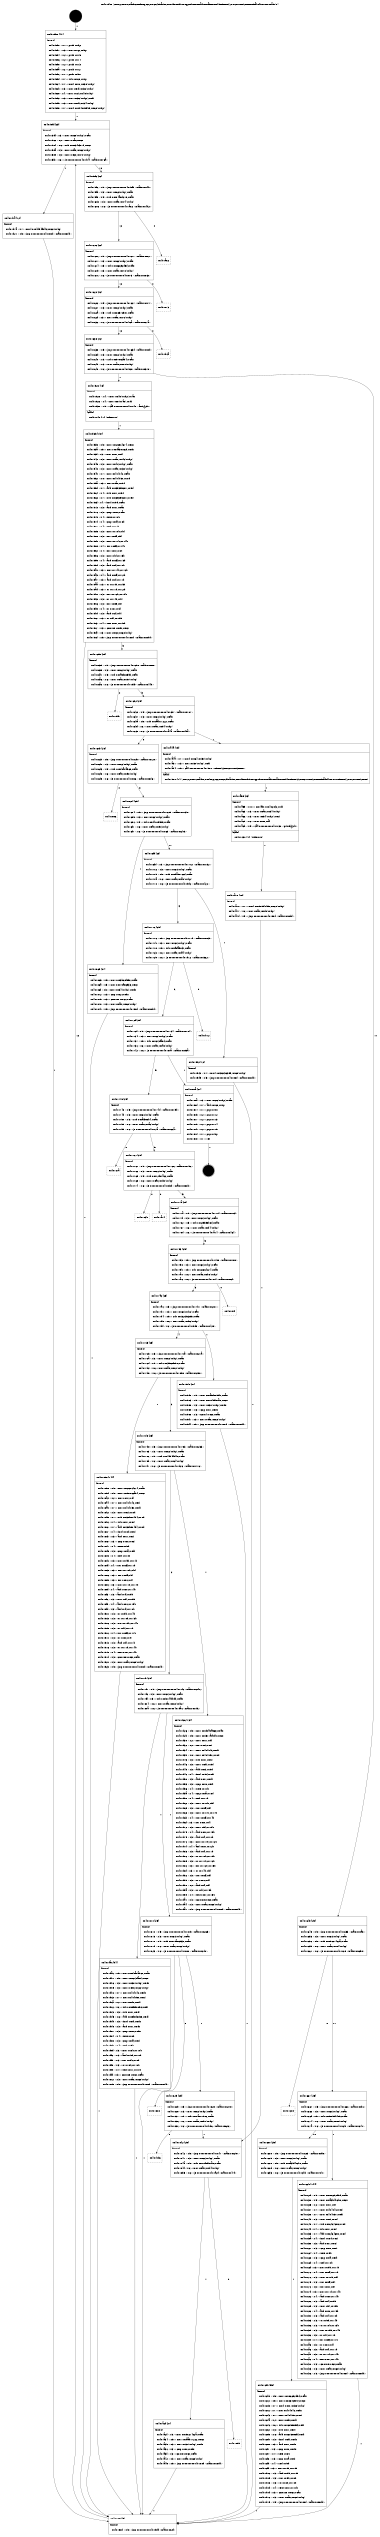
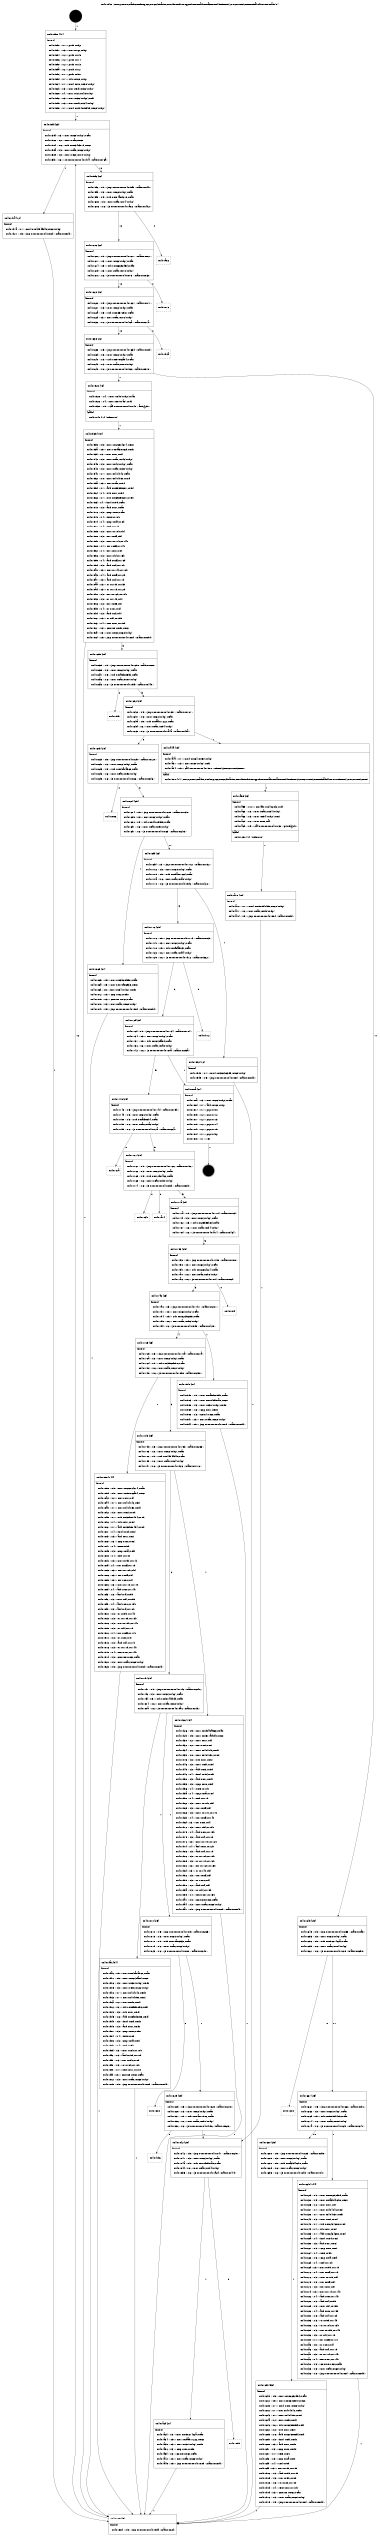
(143, 2221) -> (164, 2182)
